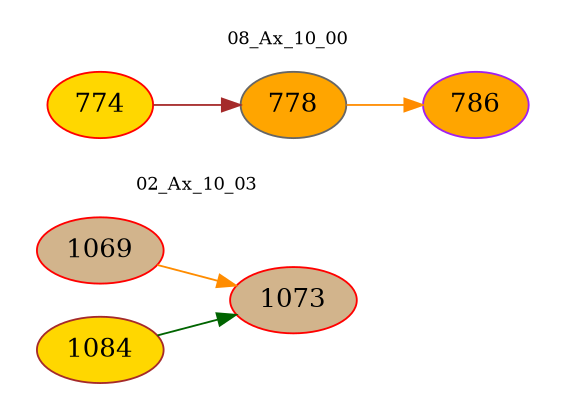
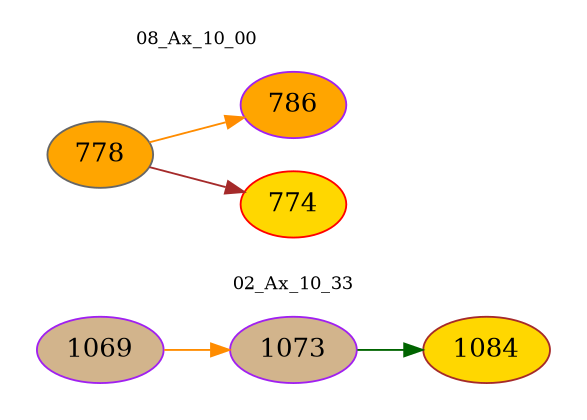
(188, 105) -> (188, 177)
(197, 185) -> (293, 285)
(100, 250) -> (100, 350)
(293, 300) -> (293, 350)
(188, 327) -> (381, 350)
